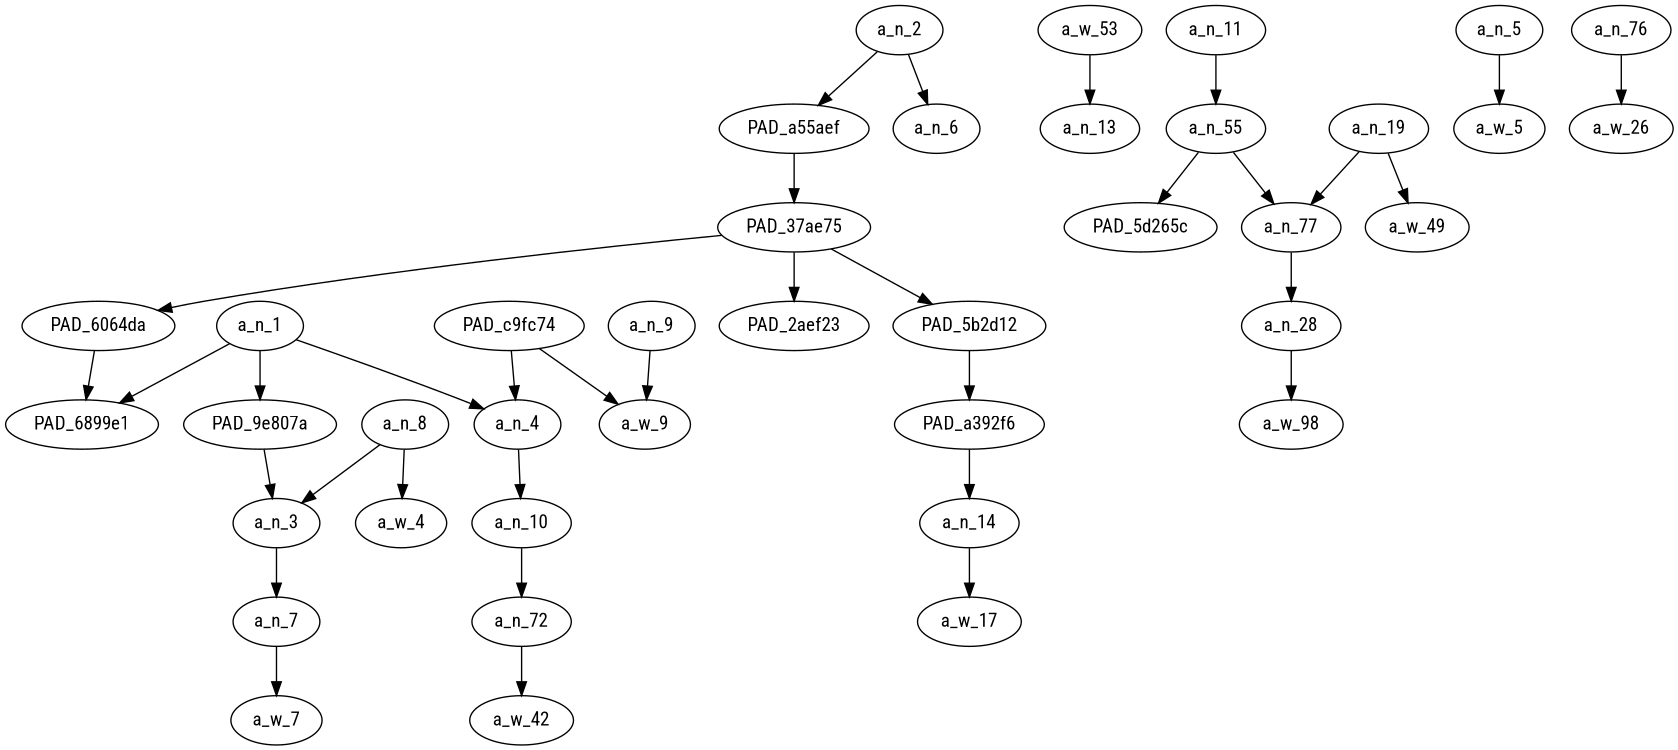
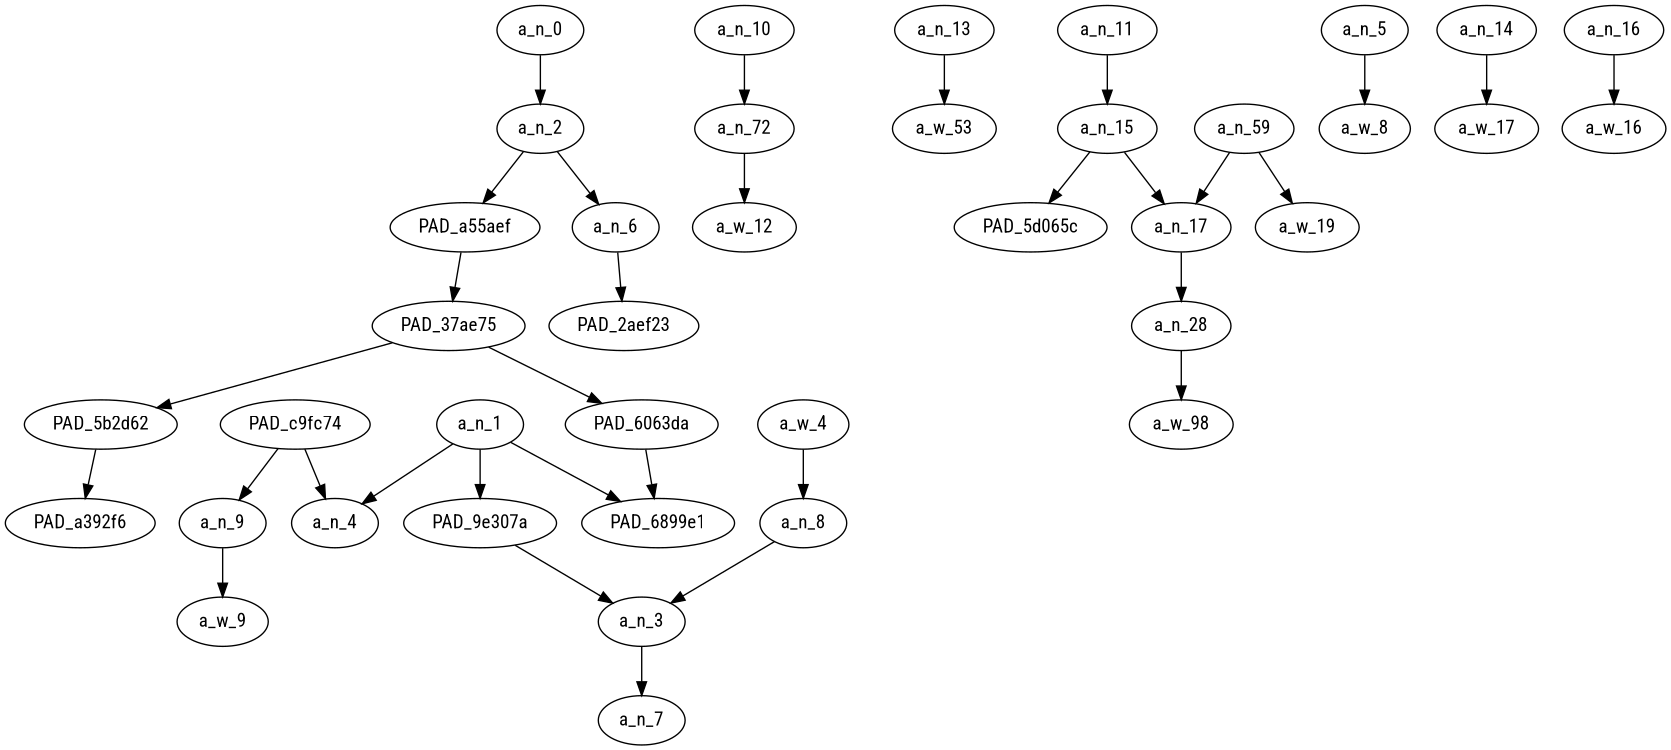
none -> (540, 30)
(1621, 30) -> (1614, 30)
(1090, 73) -> (944, 73)
(1216, 129) -> (1107, 129)
(1379, 129) -> (1244, 129)
(1499, 129) -> (1365, 129)
(1621, 129) -> (1614, 129)
(1141, 227) -> (1031, 227)
(1291, 227) -> (1181, 227)
(1417, 227) -> (1307, 227)
(794, 270) -> (619, 270)
(98, 326) -> (642, 425)
(969, 326) -> (101, 425)
(573, 372) -> (263, 469)
(260, 425) -> (480, 523)
(403, 467) -> (803, 467)
(519, 467) -> none
(969, 467) -> none
(276, 720) -> none
(522, 720) -> (744, 227)
